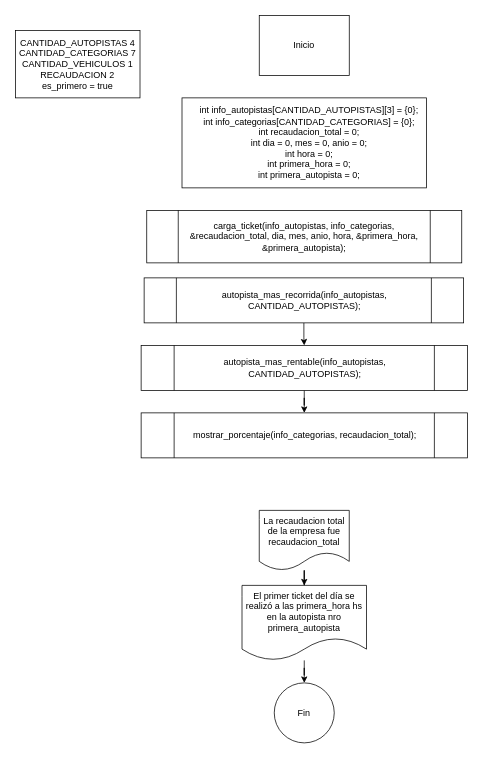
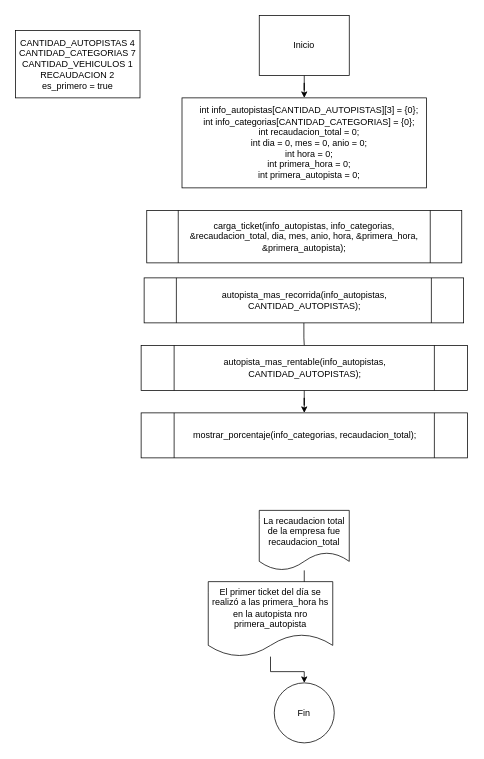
none -> (304, 89)
(304, 338) -> (304, 341)
(304, 623) -> (270, 619)
